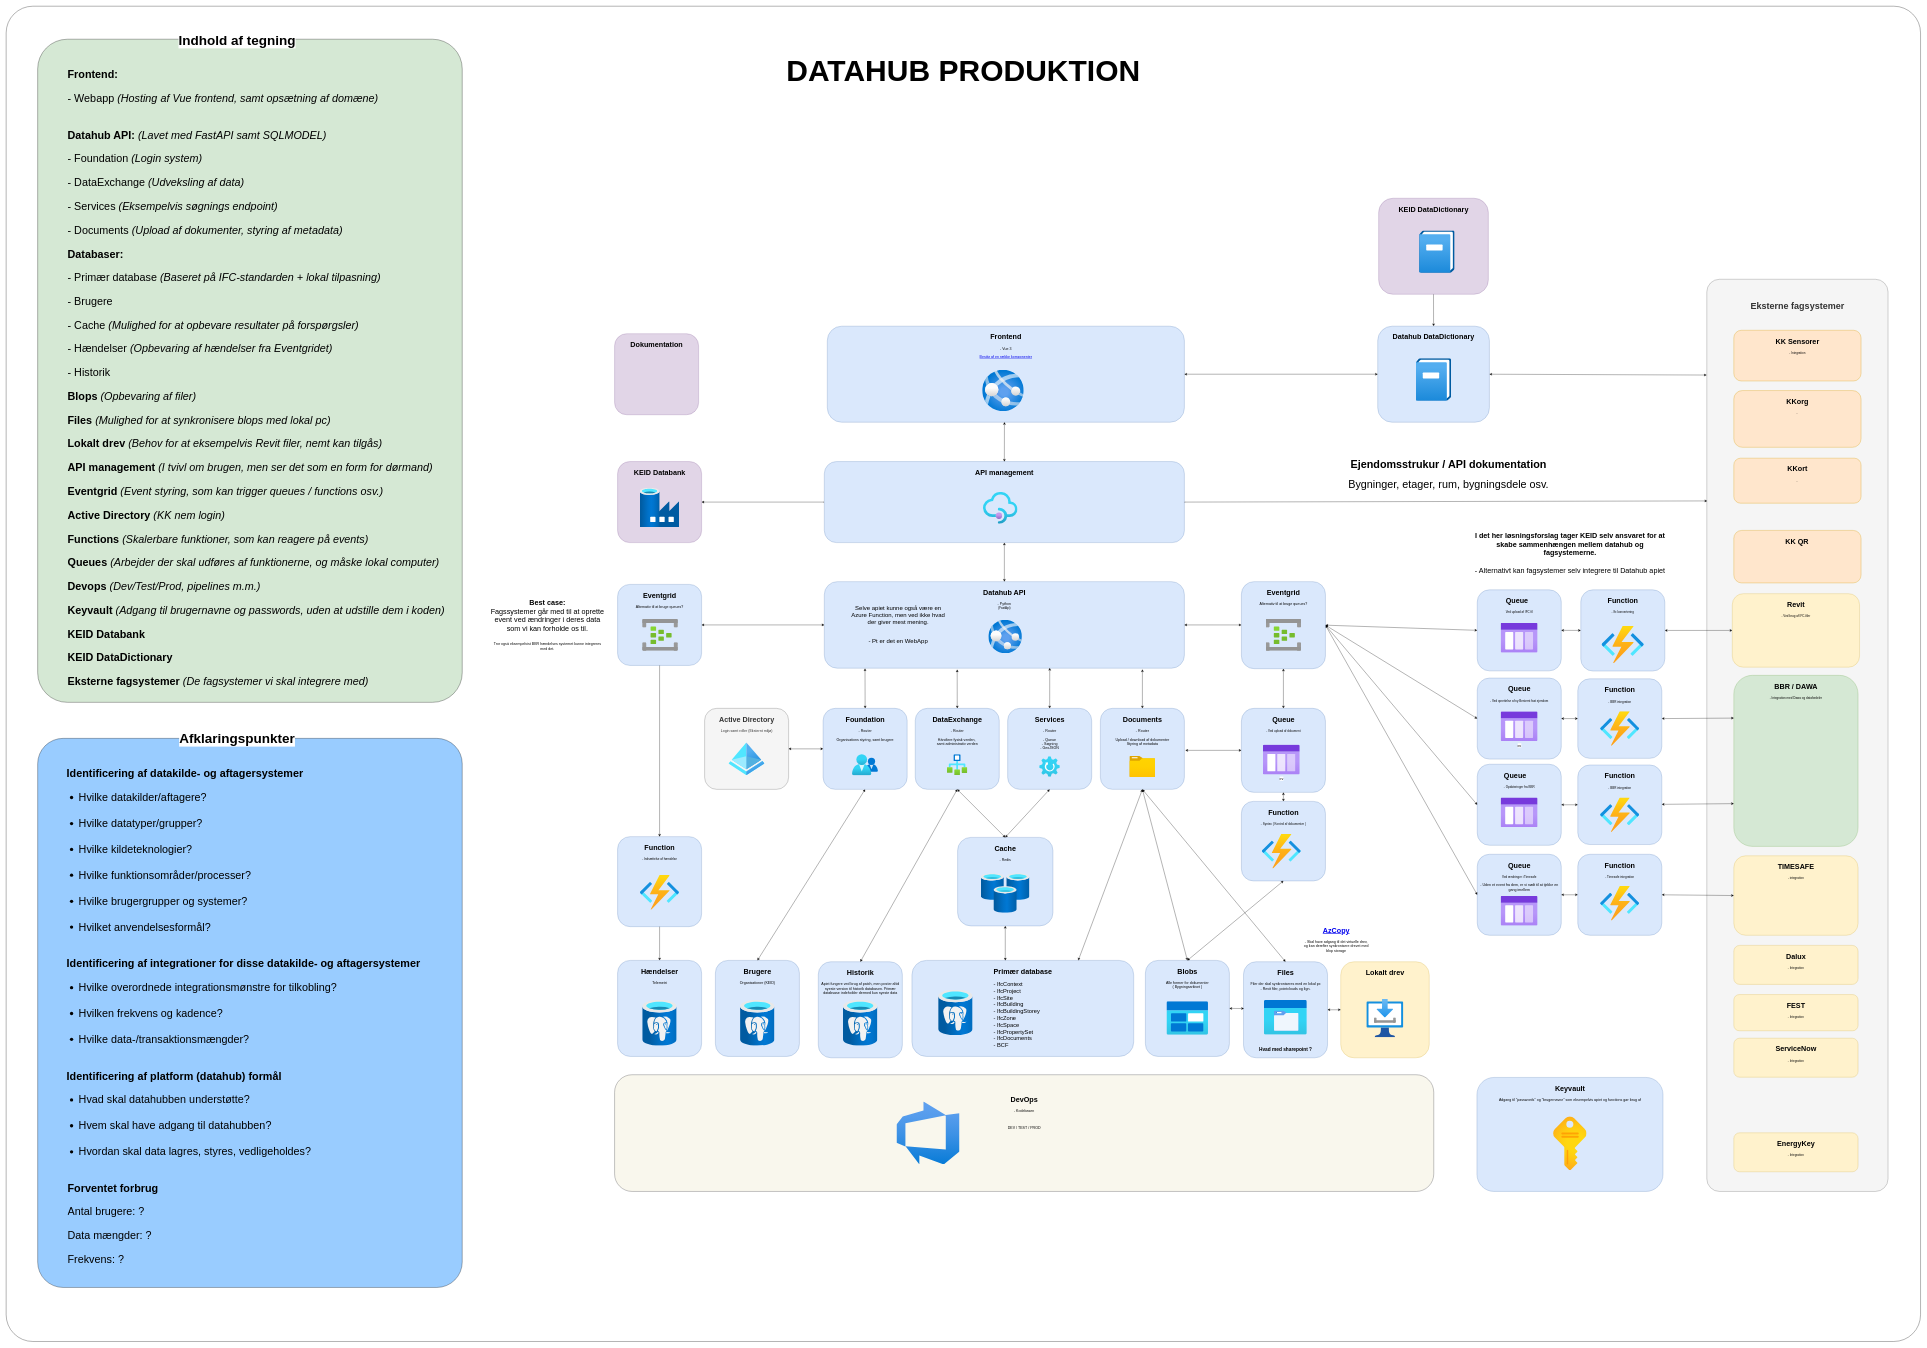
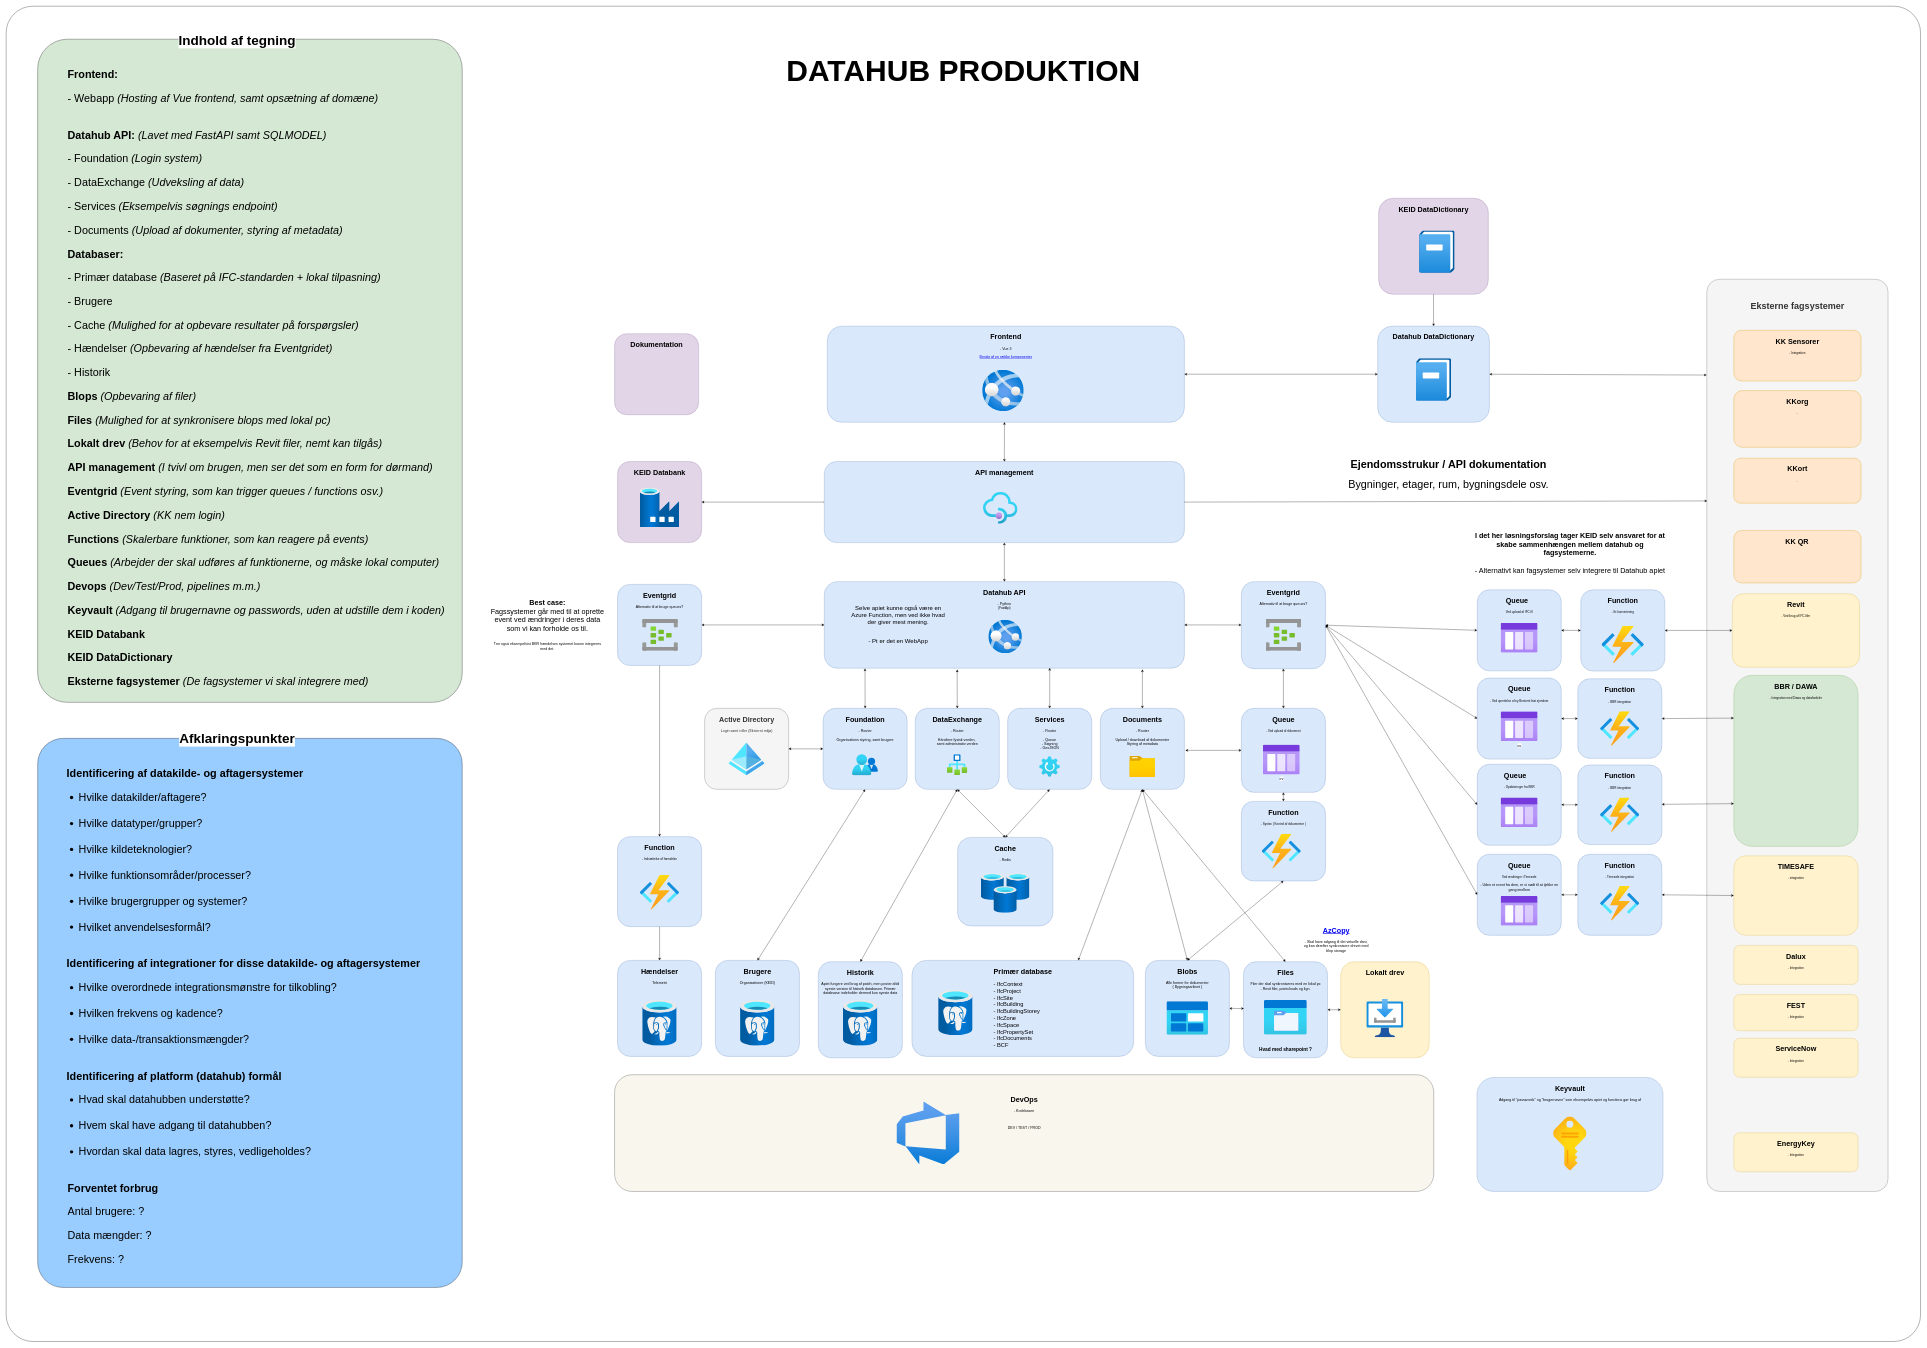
(1005, 957) -> none
